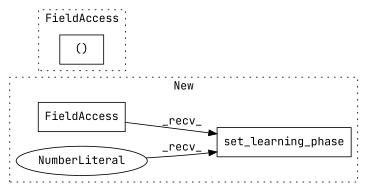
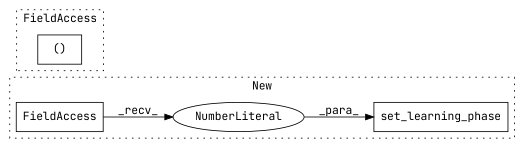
(167, 128) -> (134, 117)
(182, 147) -> (339, 111)
